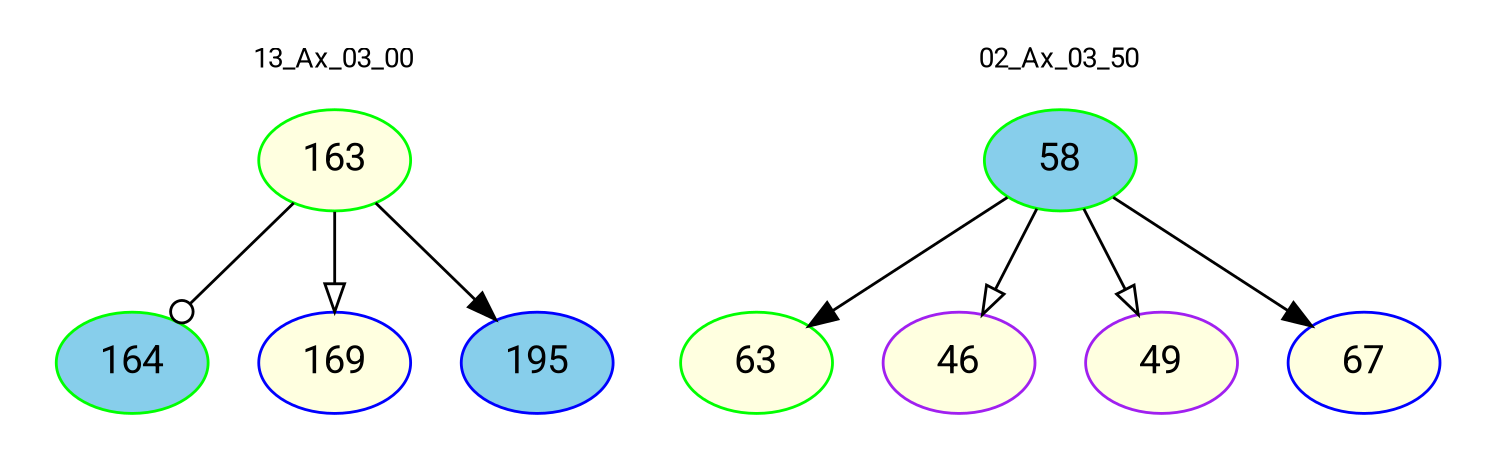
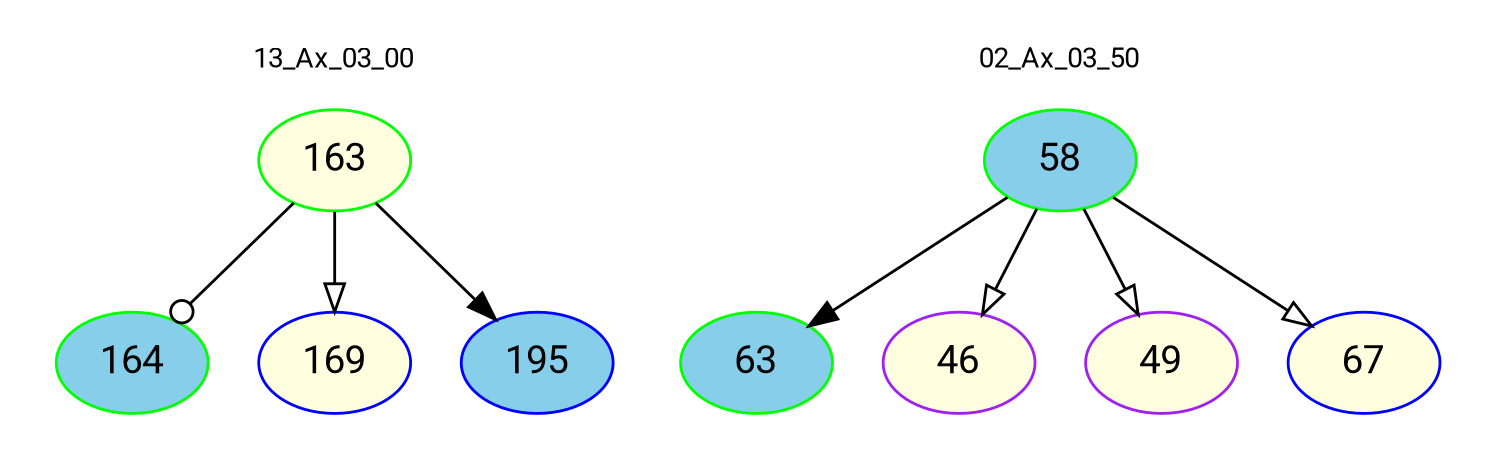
(1201, 254) -> (1201, 254)
(757, 363) -> (757, 363)
